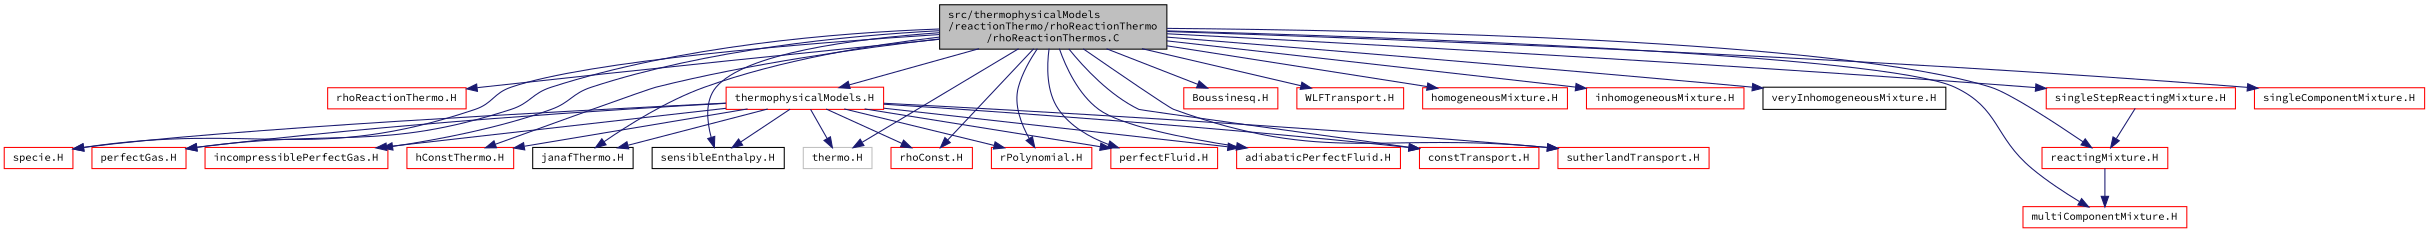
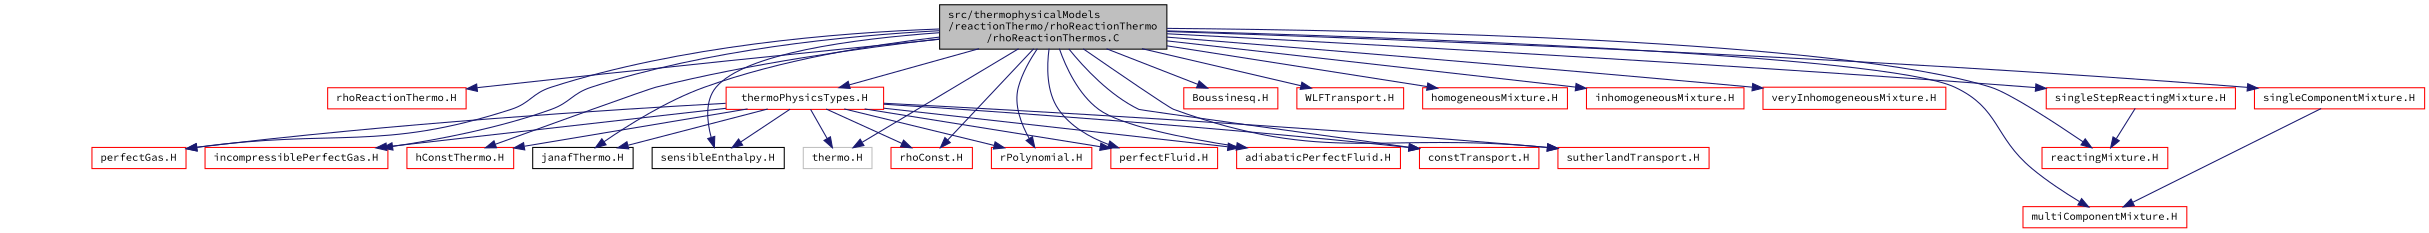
(805, 98) -> (805, 98)
(1854, 98) -> (1854, 98)
(39, 158) -> none
(2105, 182) -> (2227, 155)
